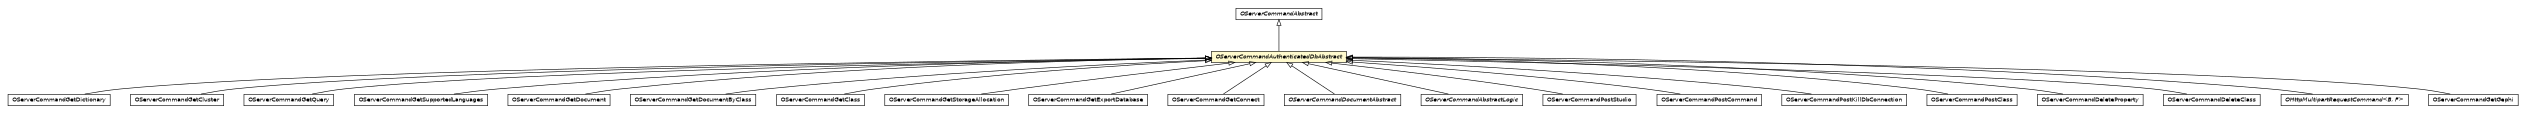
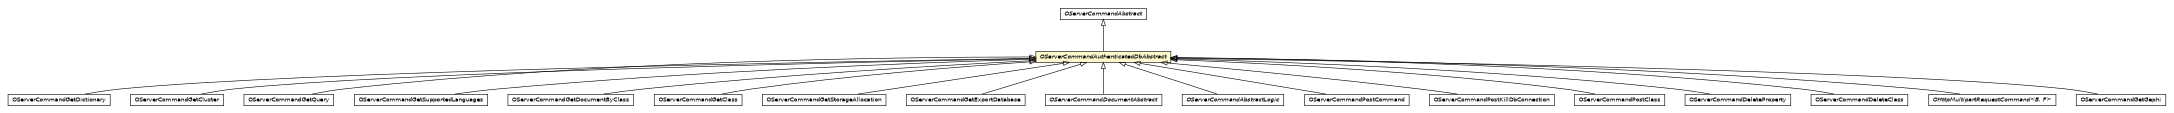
(559, 100) -> none
(1216, 100) -> none
(1590, 100) -> none
